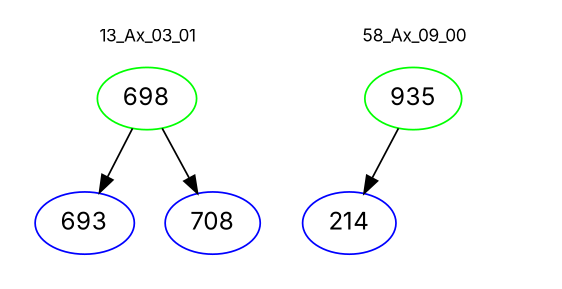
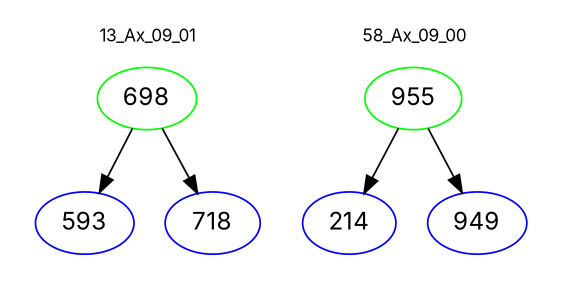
(148, 37) -> (148, 37)
(413, 99) -> (413, 99)
(85, 223) -> (85, 223)
(213, 223) -> (213, 223)
none -> (477, 223)
